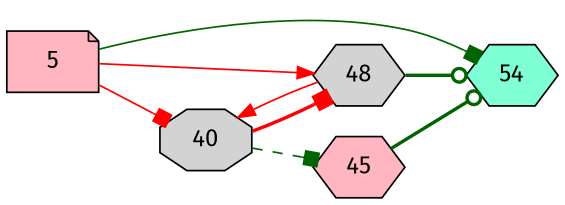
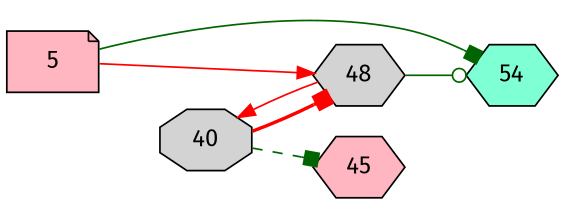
(429, 75) -> (429, 75)
(126, 99) -> none
(429, 125) -> none
